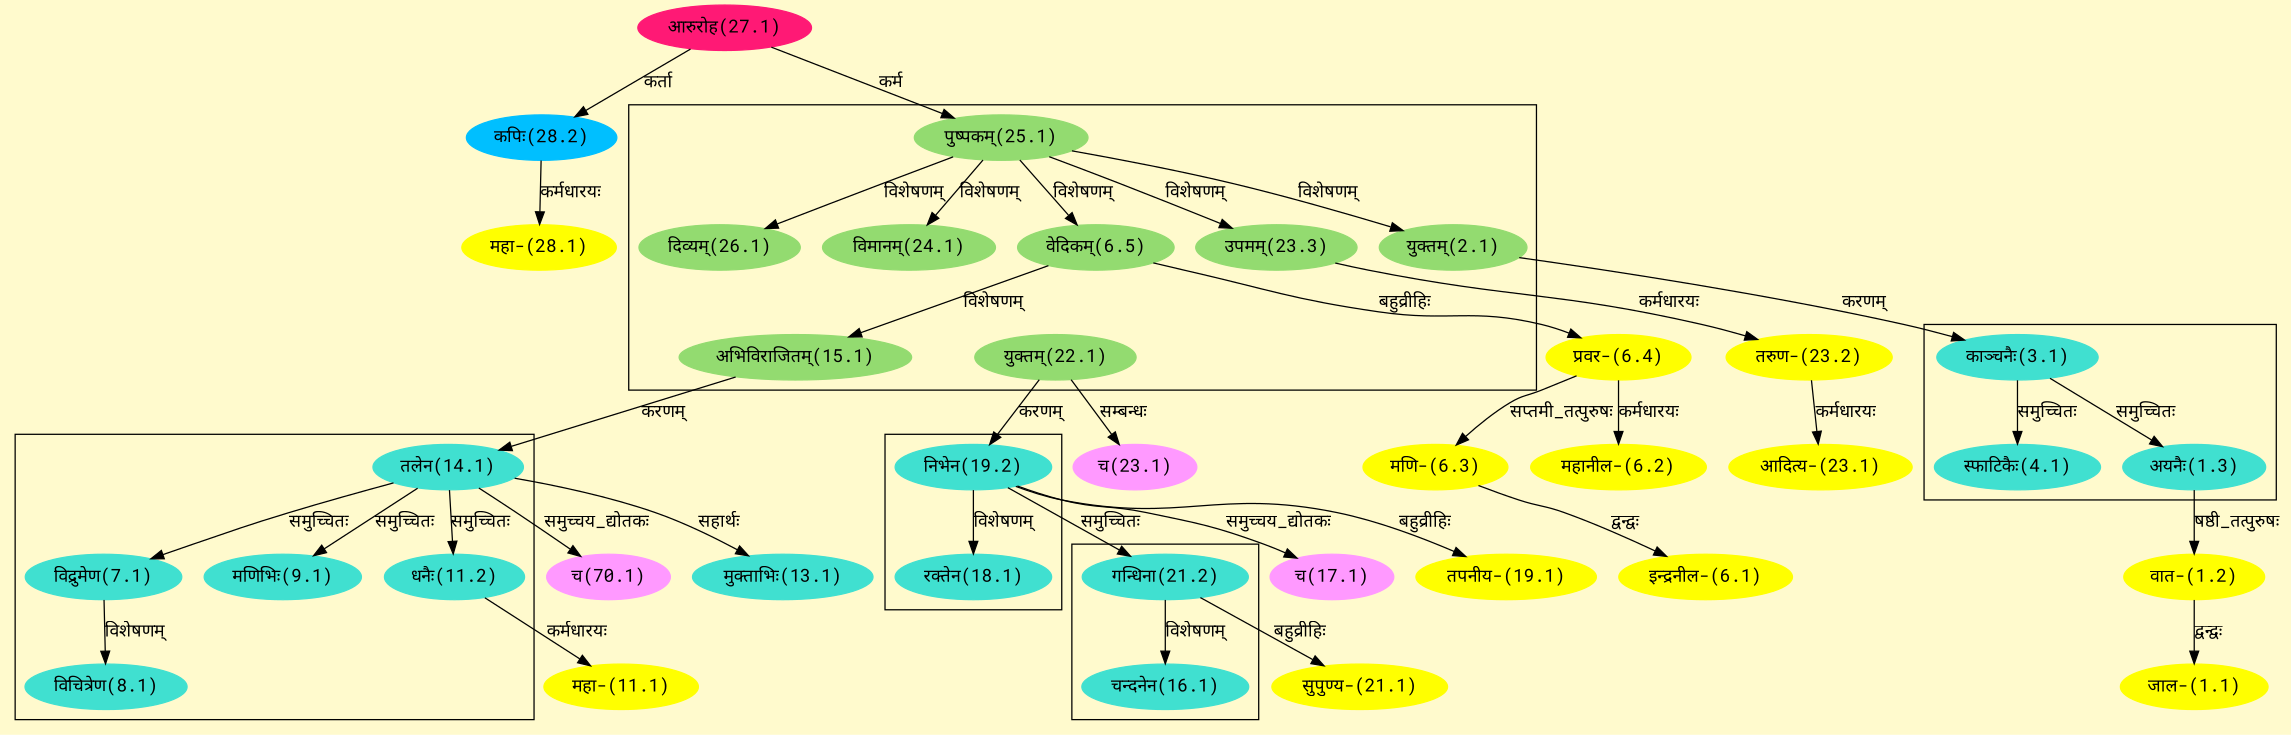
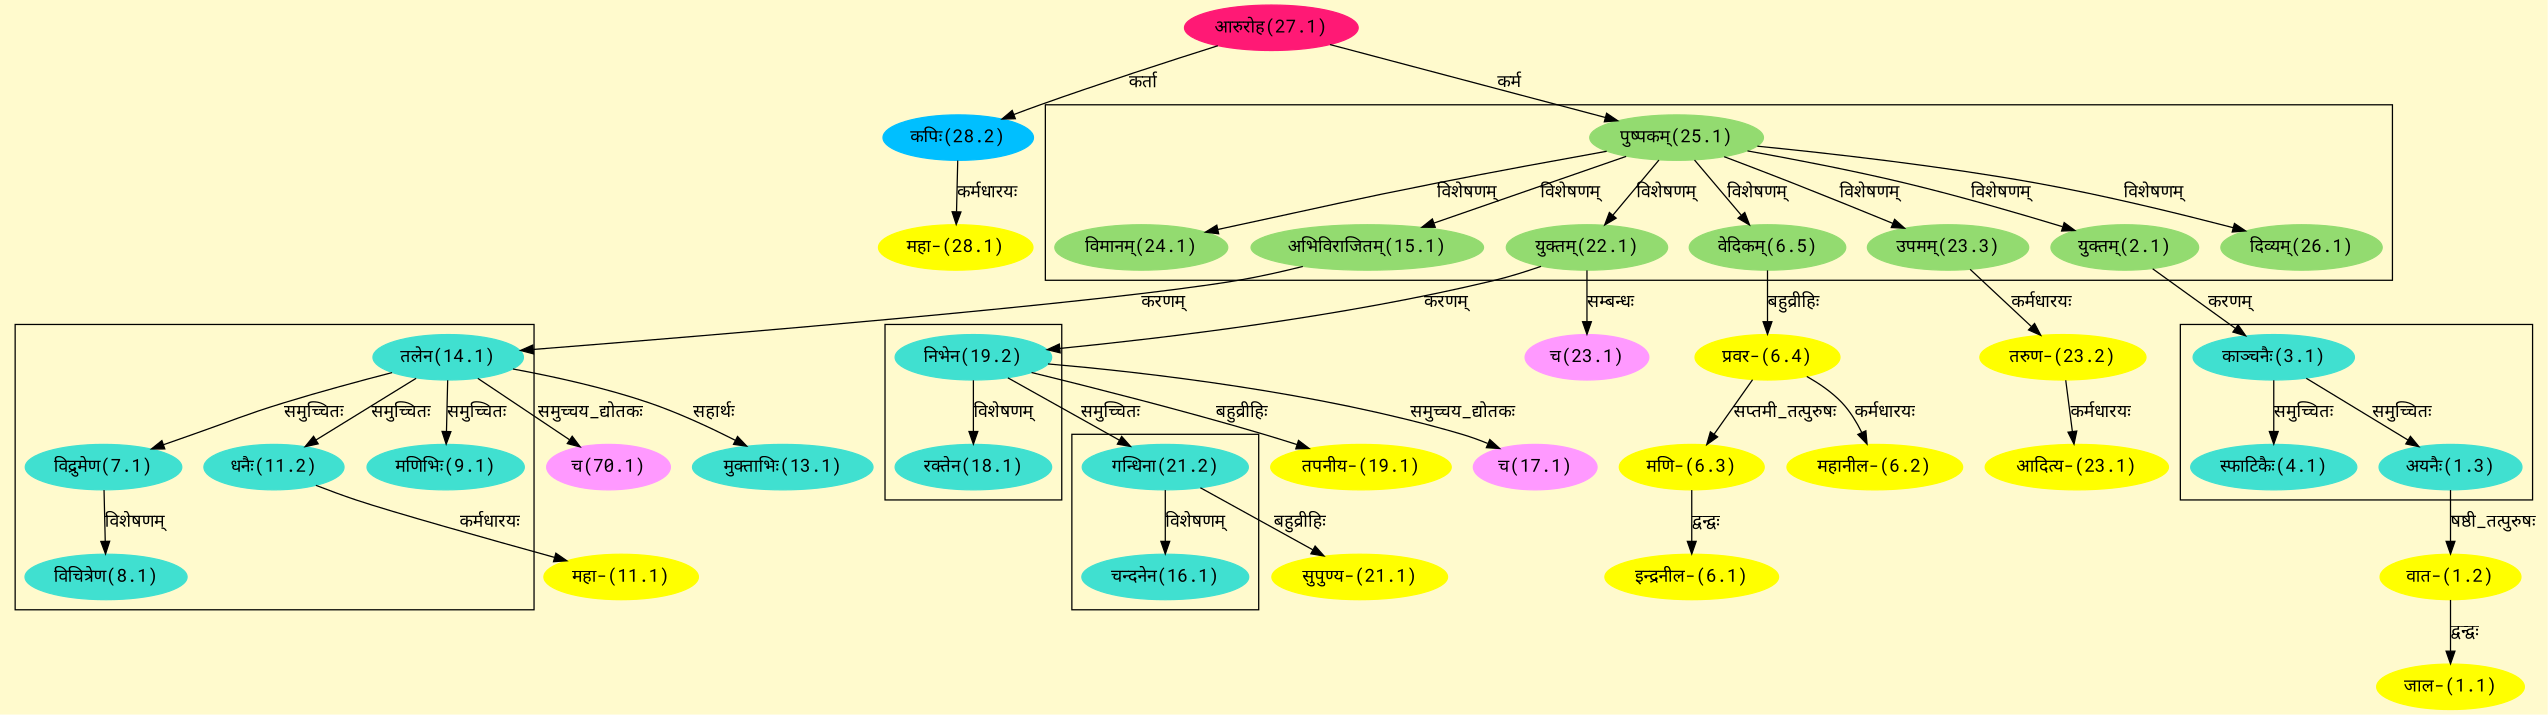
none -> (1636, 188)
(955, 299) -> (1530, 190)
